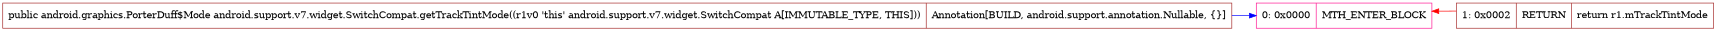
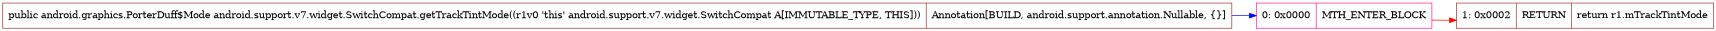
(1448, 11) -> (1441, 20)
